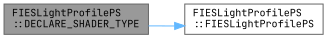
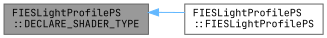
(162, 26) -> (172, 12)
